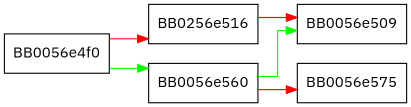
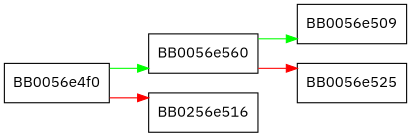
(272, 17) -> none
(352, 83) -> (352, 83)
